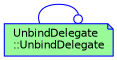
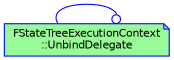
(59, 40) -> (87, 40)
